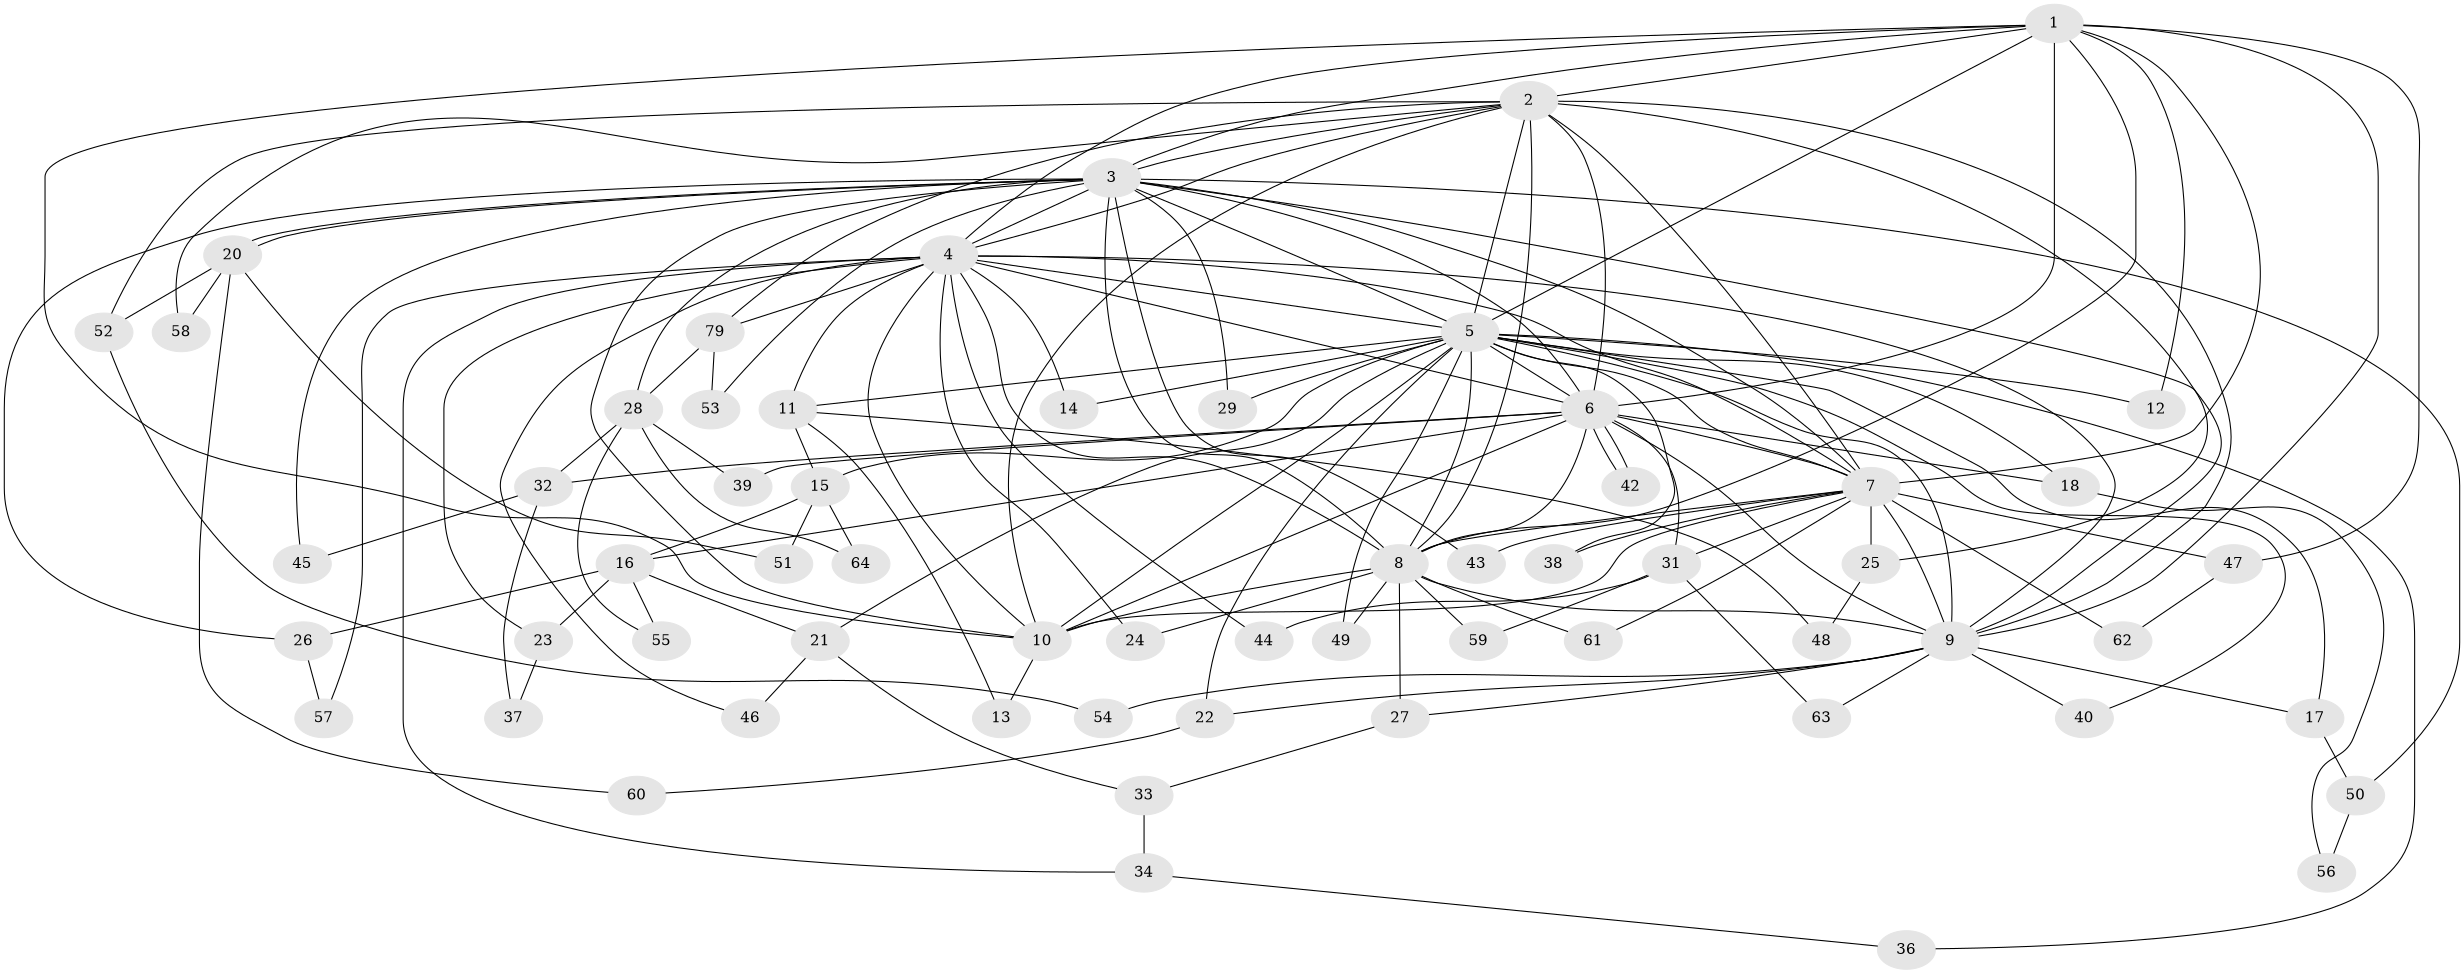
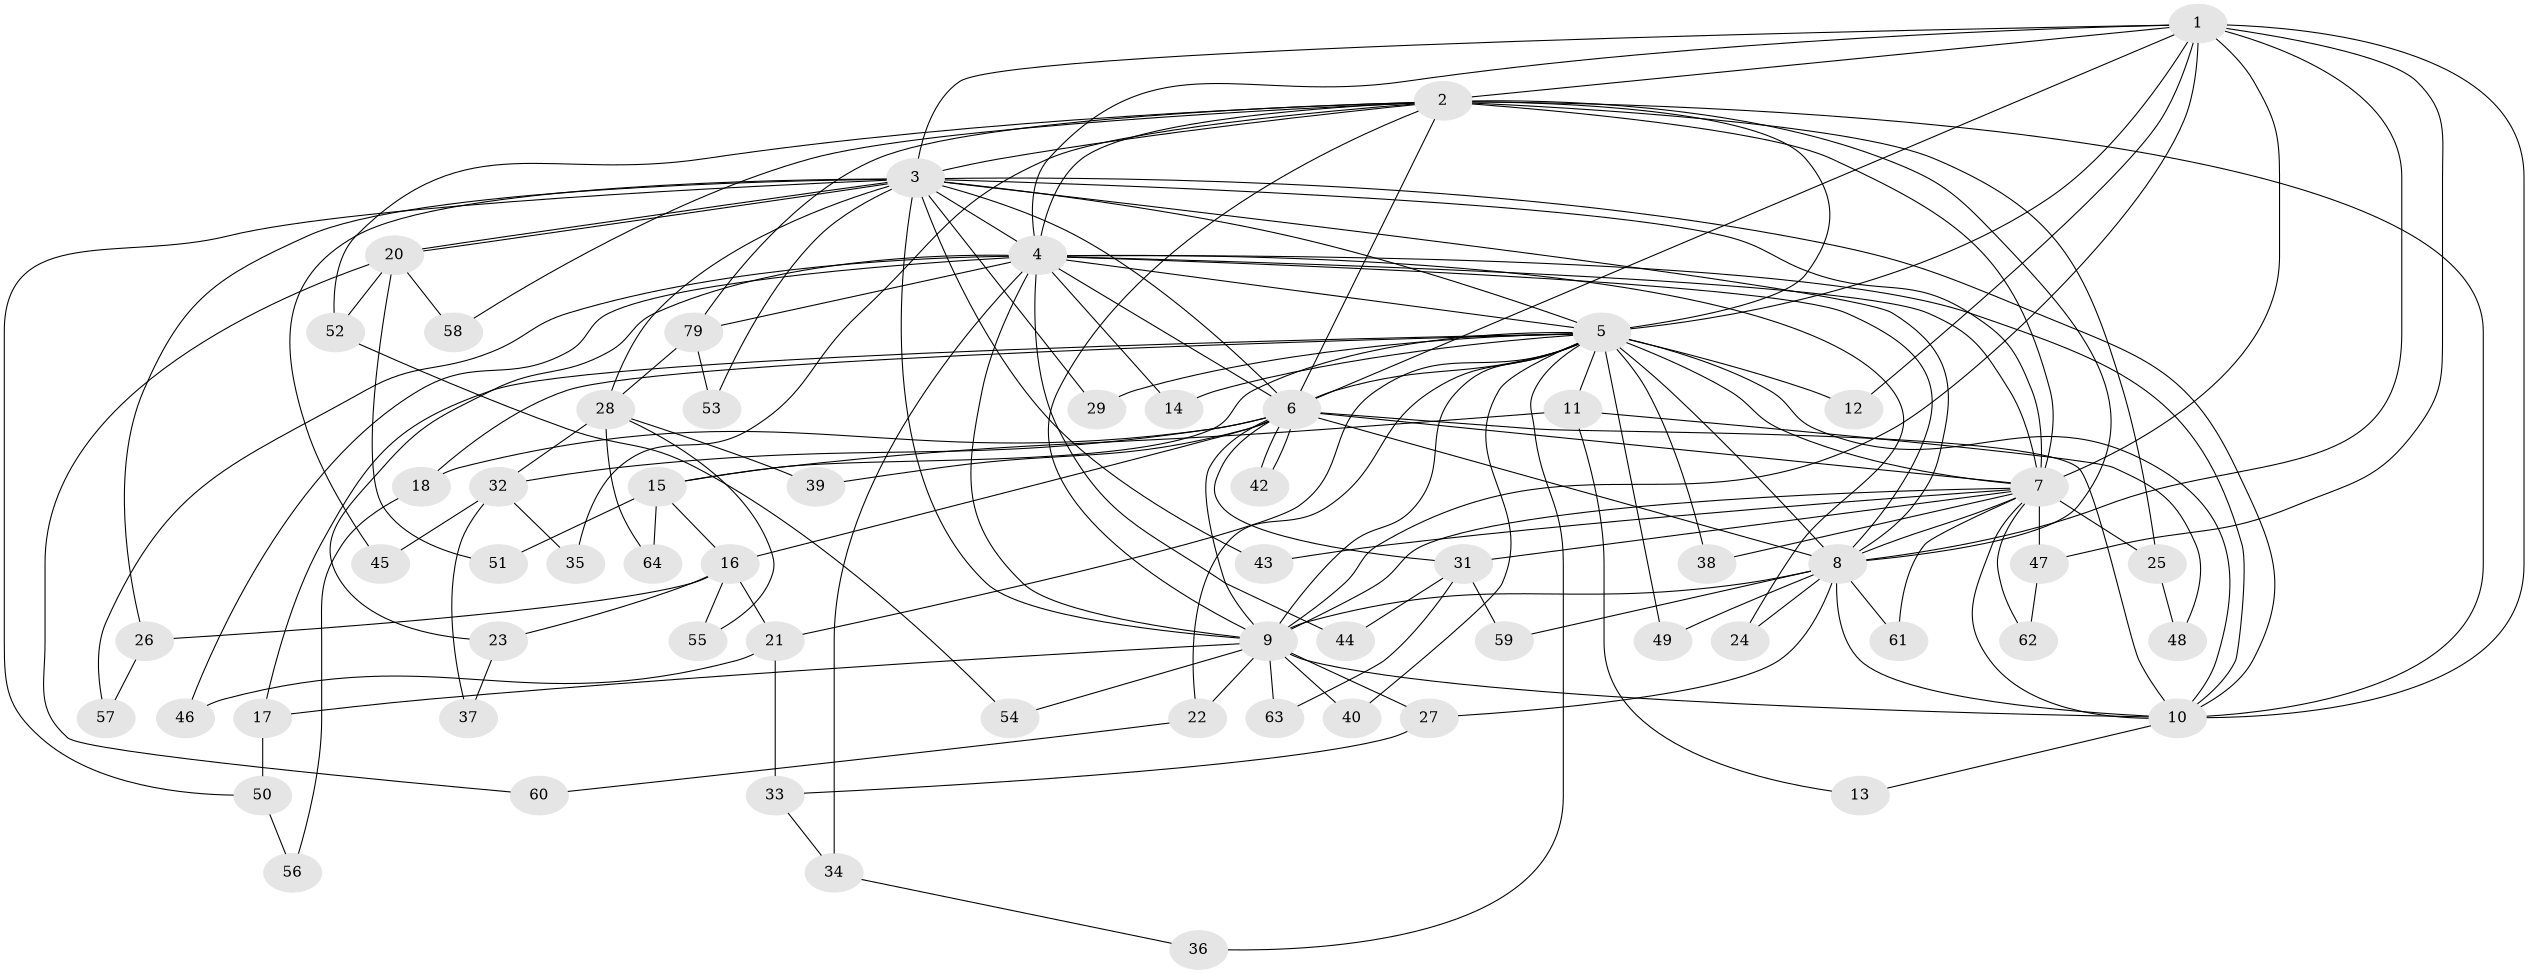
(843, 311) -> none
none -> (576, 564)
none -> (1717, 703)
